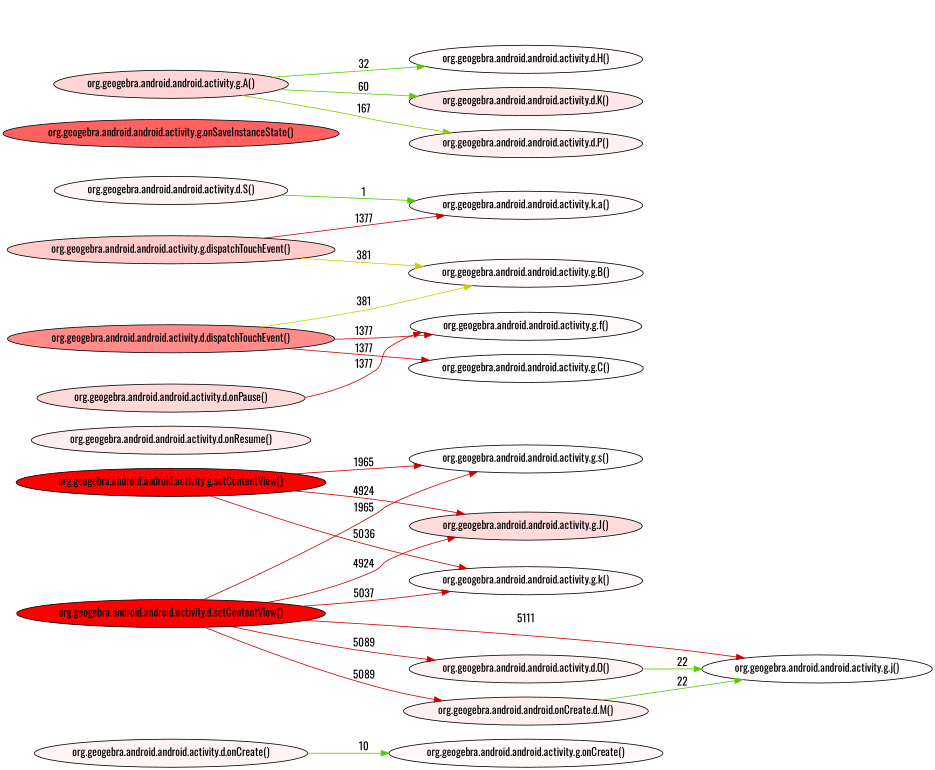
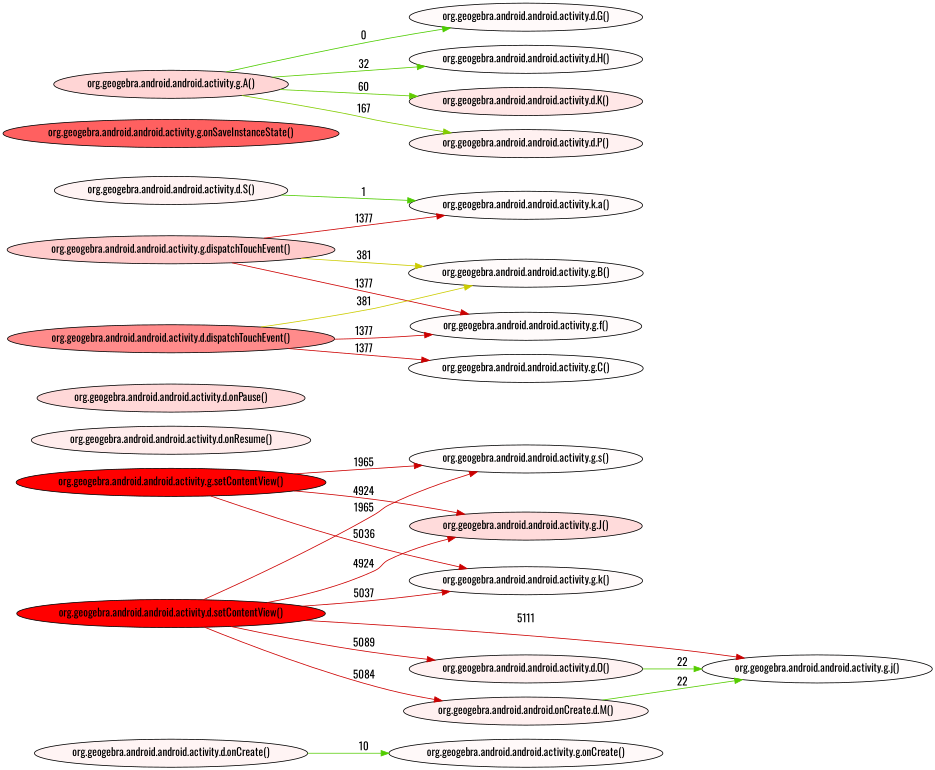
none -> (526, 17)
(367, 376) -> (346, 288)
(364, 676) -> (364, 676)
